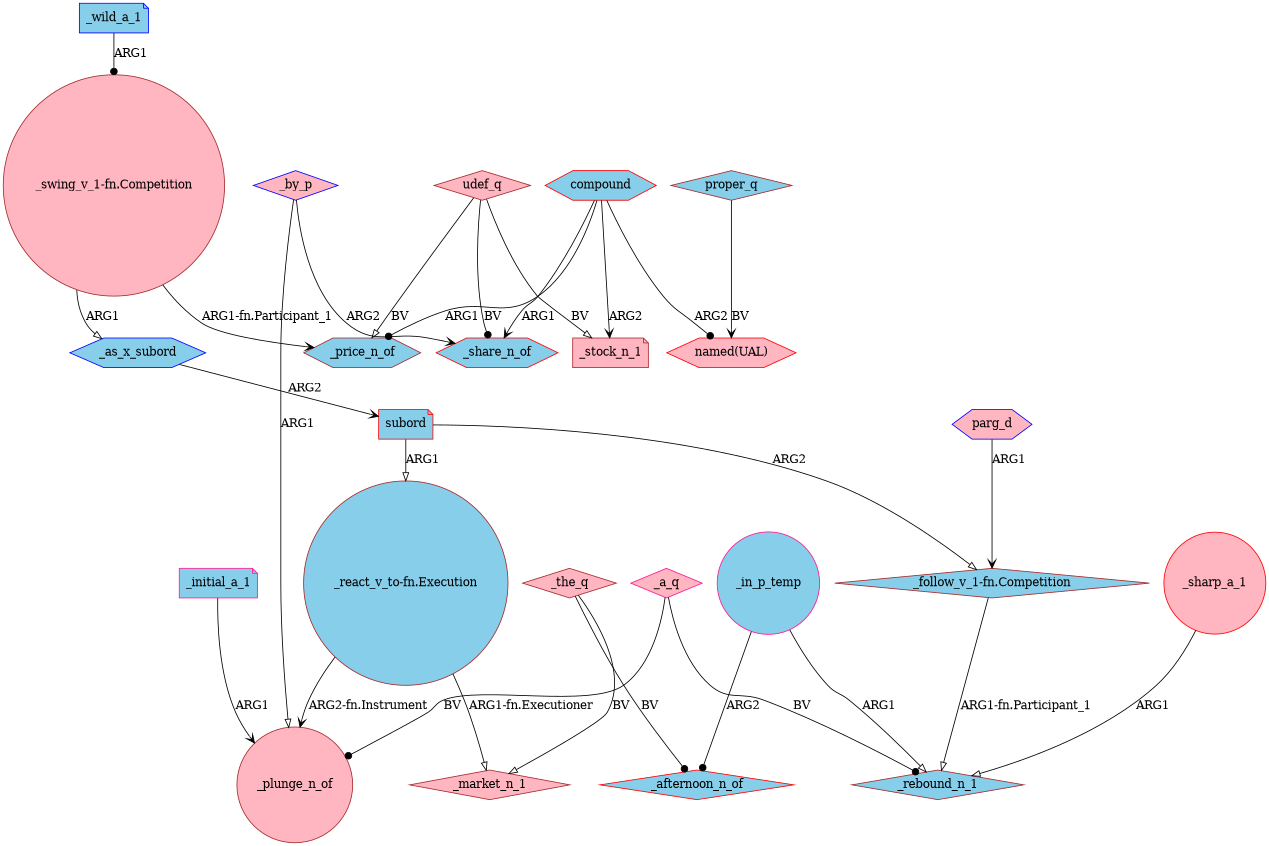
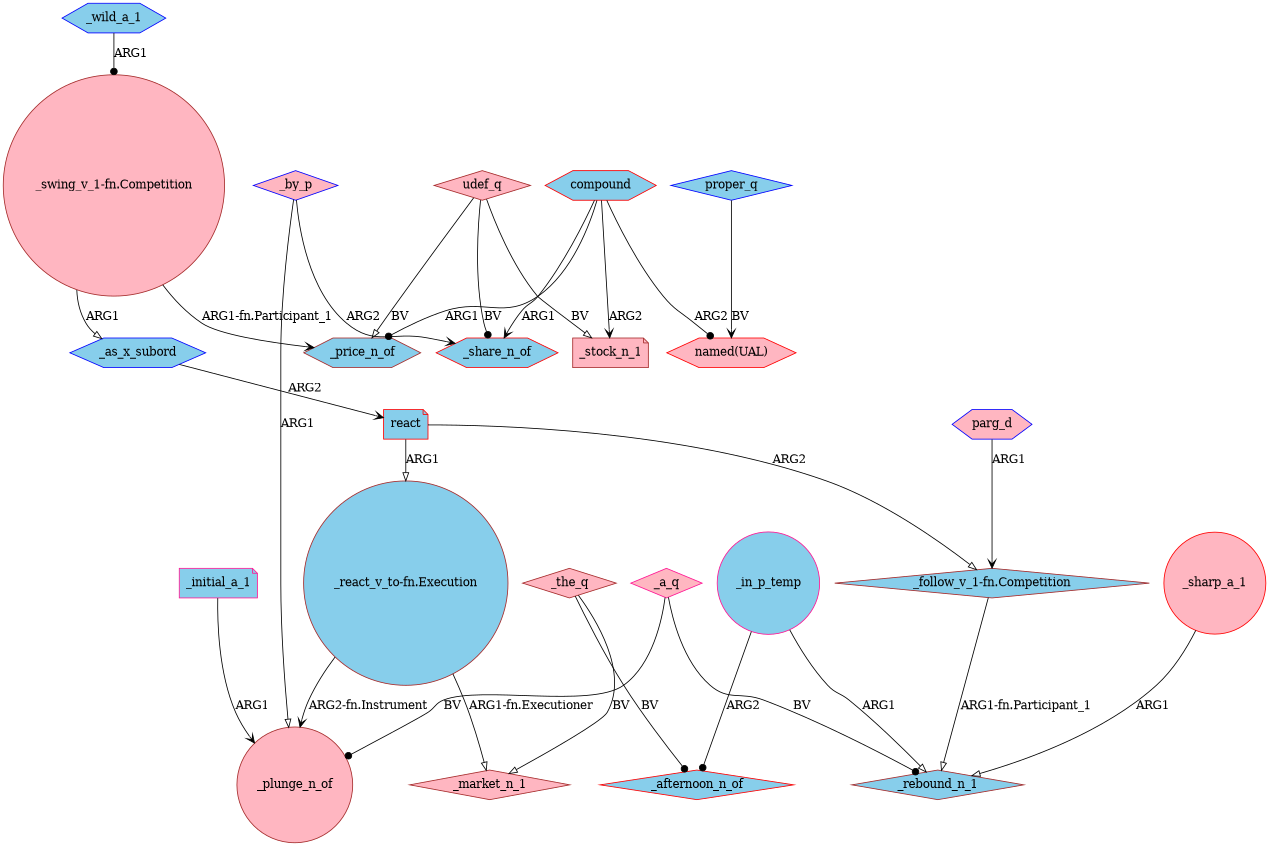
(114, 18) -> (114, 18)
(731, 185) -> (731, 185)
(406, 424) -> (406, 424)
